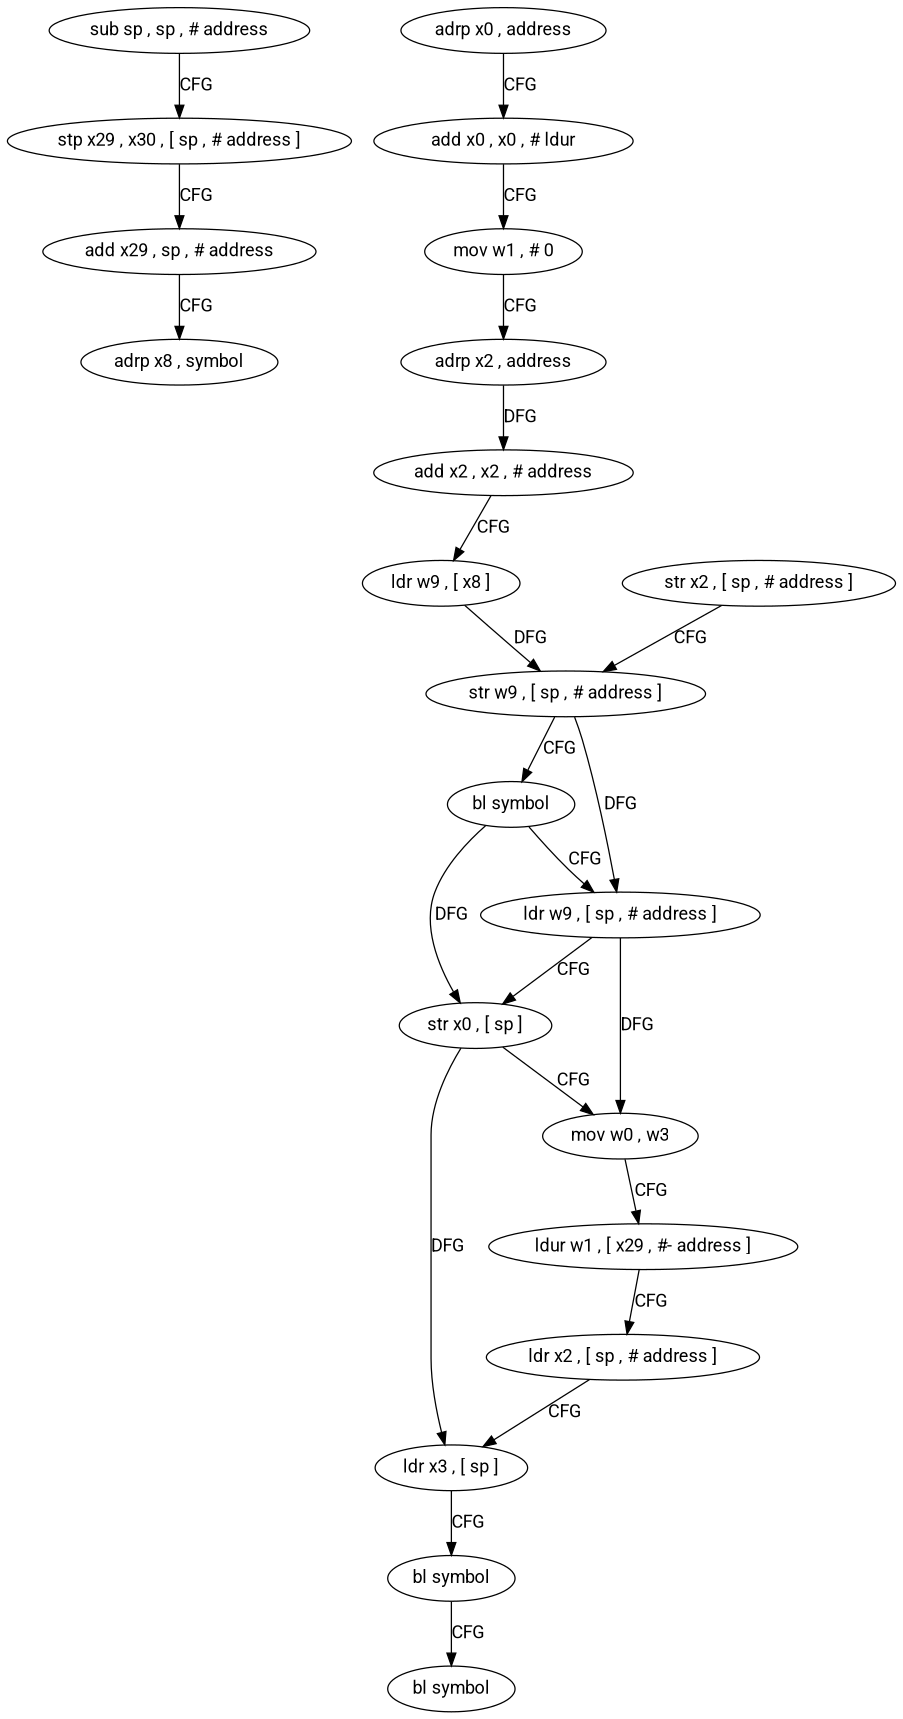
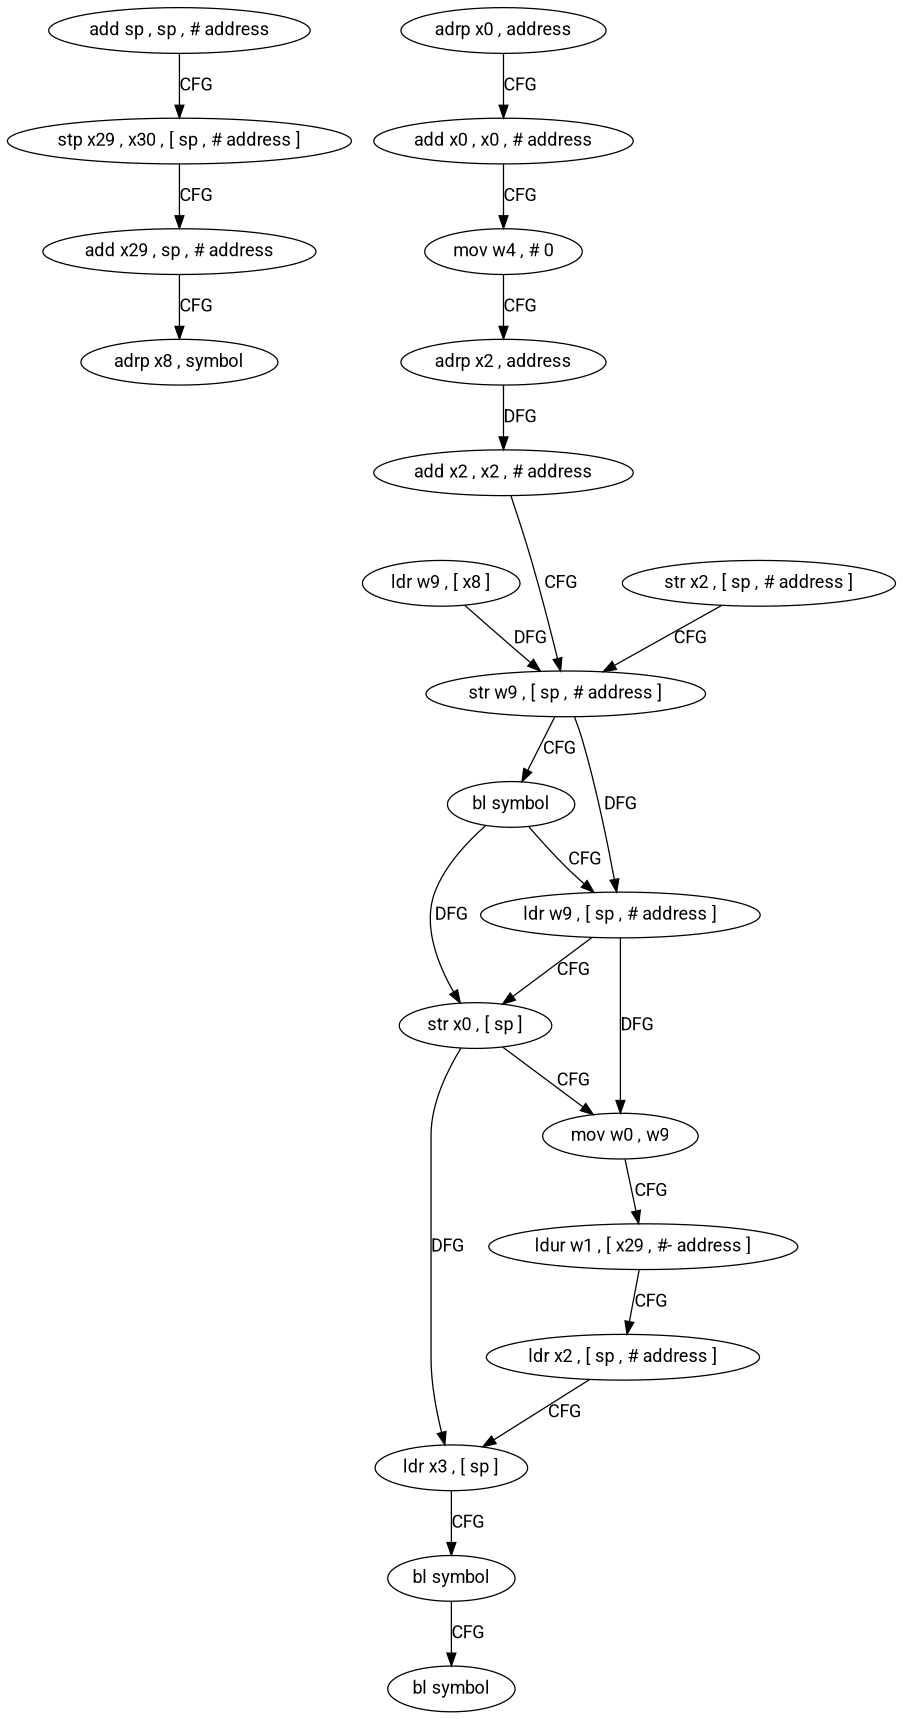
(179, 30) -> (179, 30)
(503, 141) -> (503, 141)
(503, 252) -> (503, 252)
(475, 523) -> (536, 577)
(620, 1136) -> (620, 1136)
